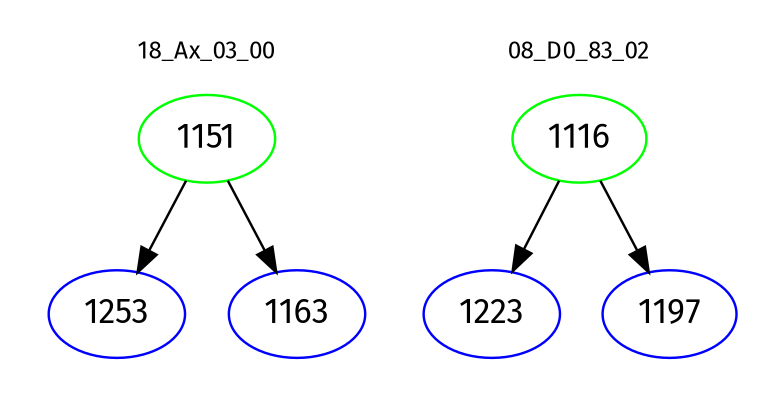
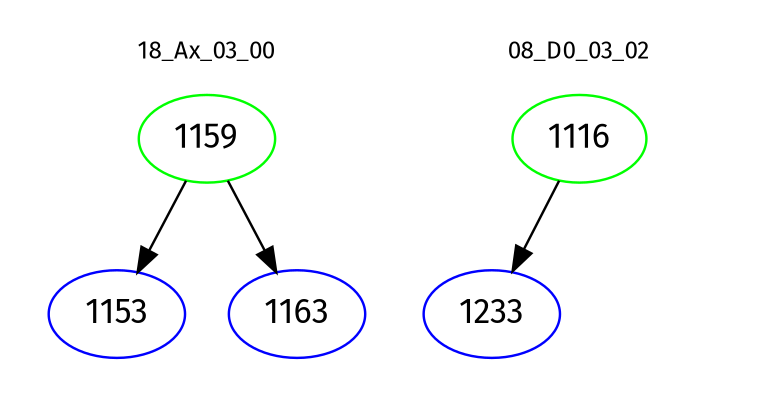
(579, 52) -> (579, 52)
(207, 139) -> (207, 139)
(117, 314) -> (117, 314)
(492, 314) -> (492, 314)
(670, 314) -> none
